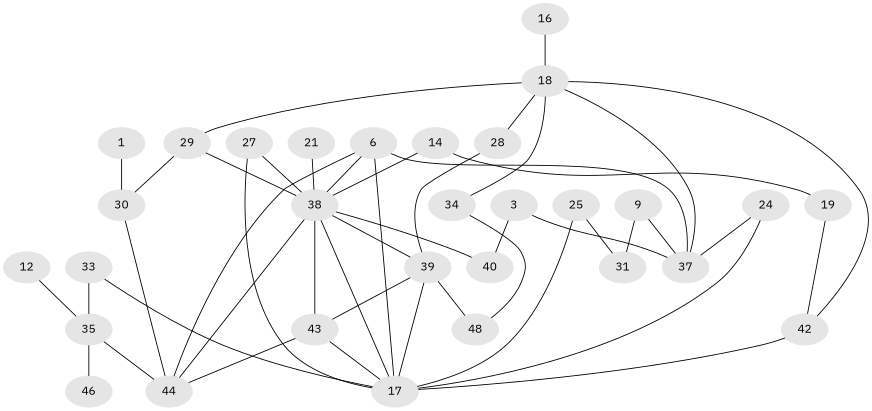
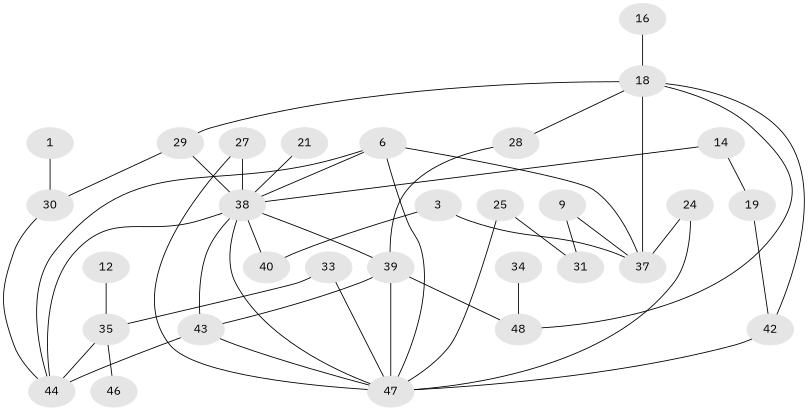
(529, 158) -> (770, 238)
(395, 392) -> (391, 392)
